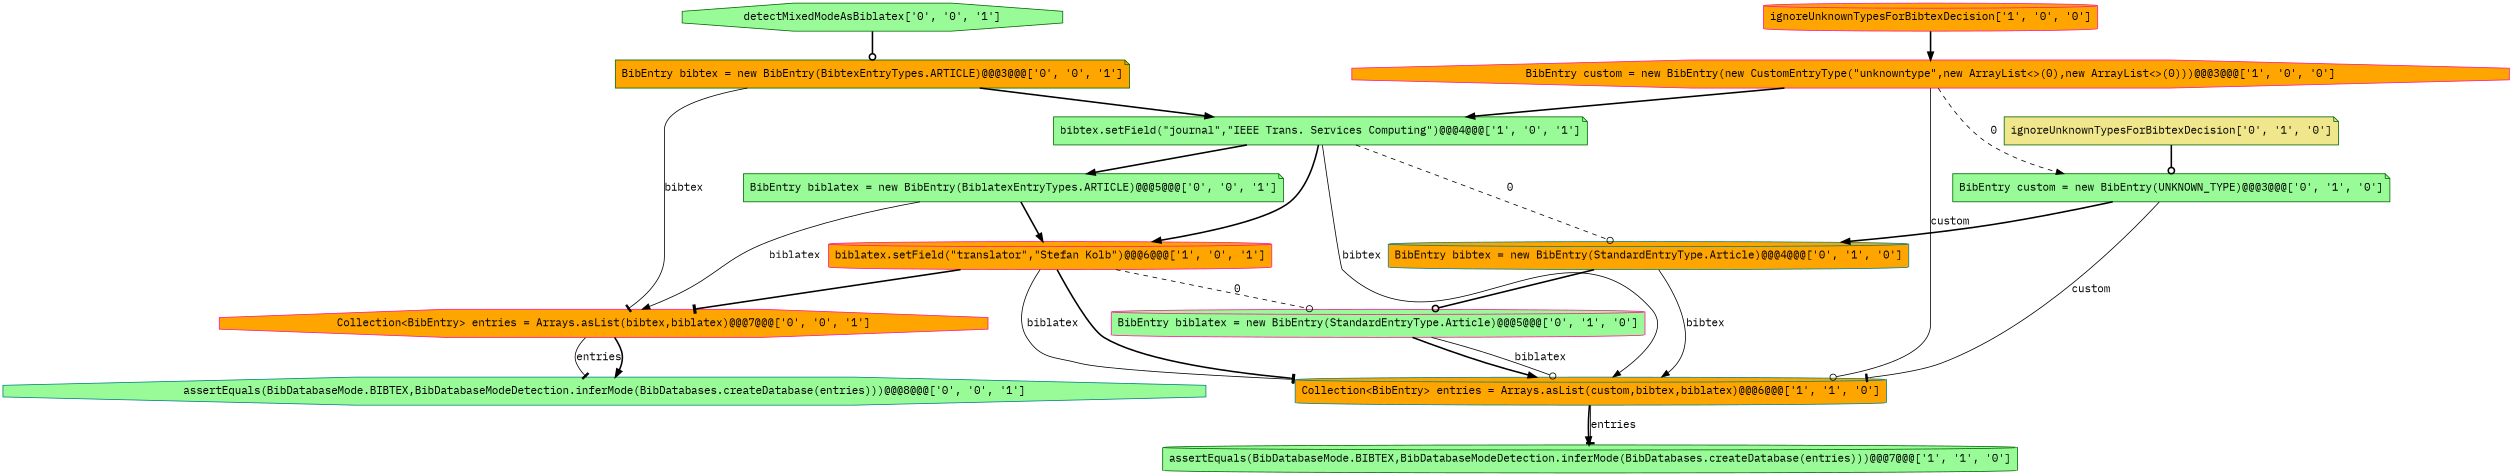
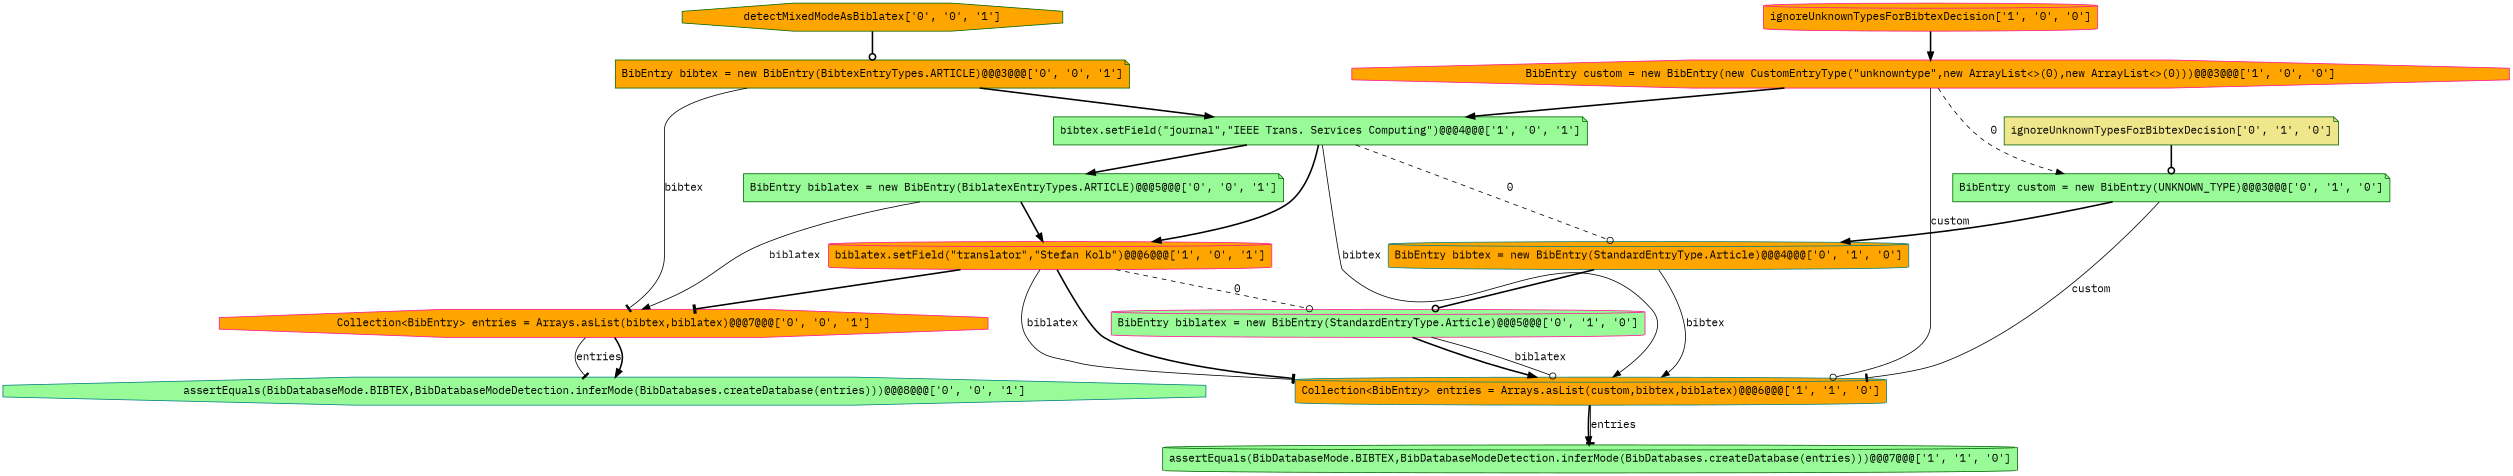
(872, 17) -> (872, 17)
